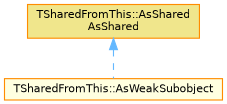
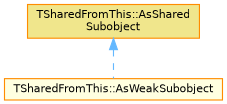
(113, 21) -> (113, 21)
